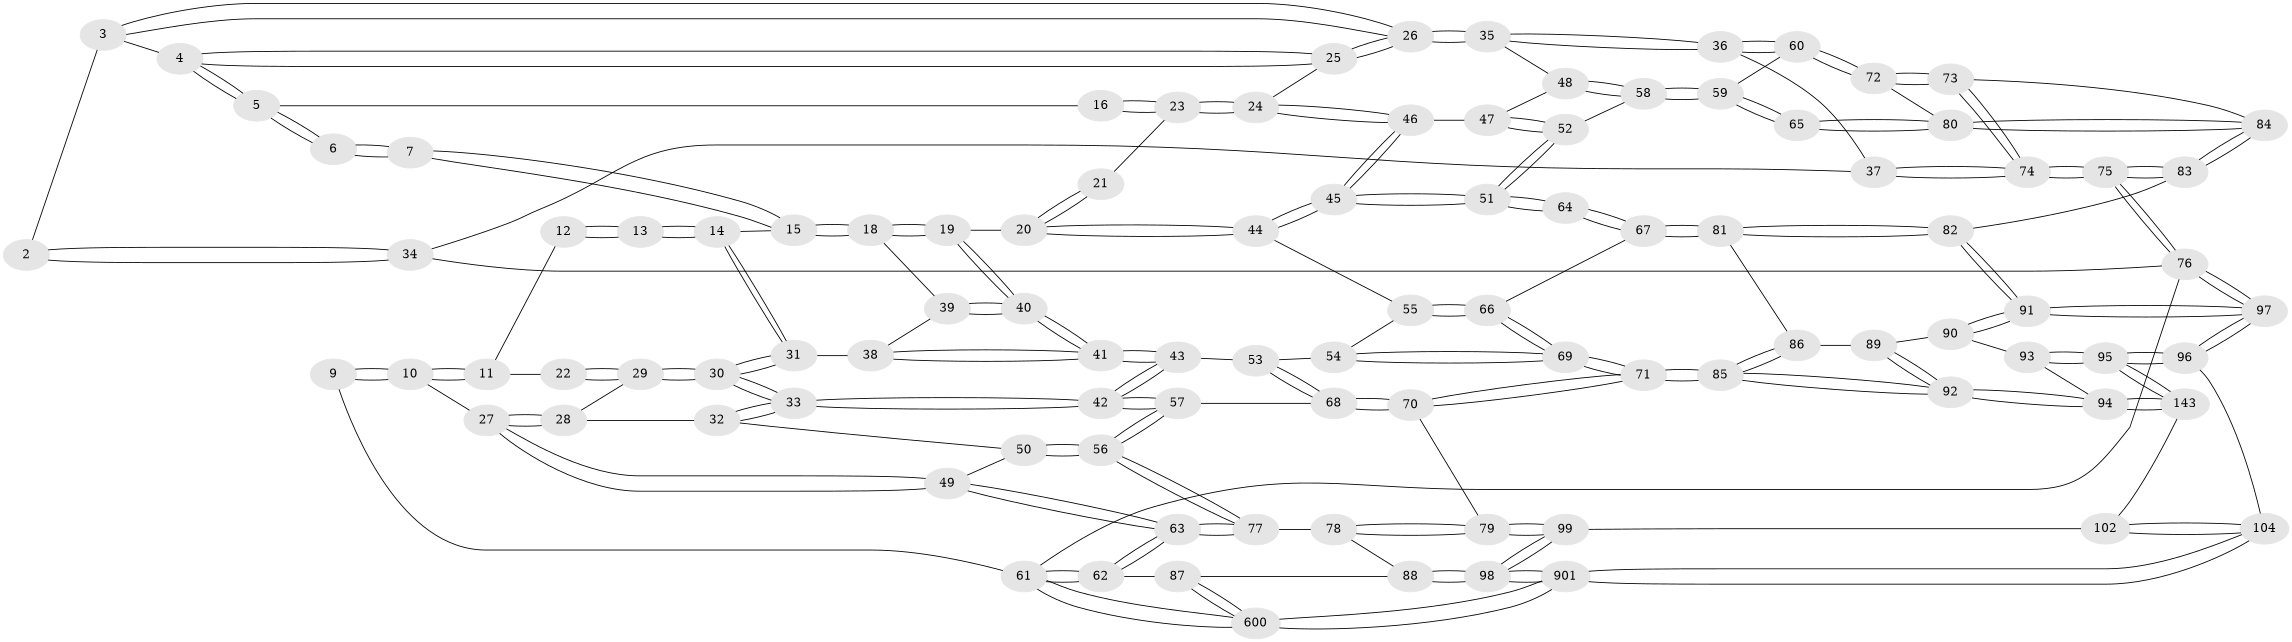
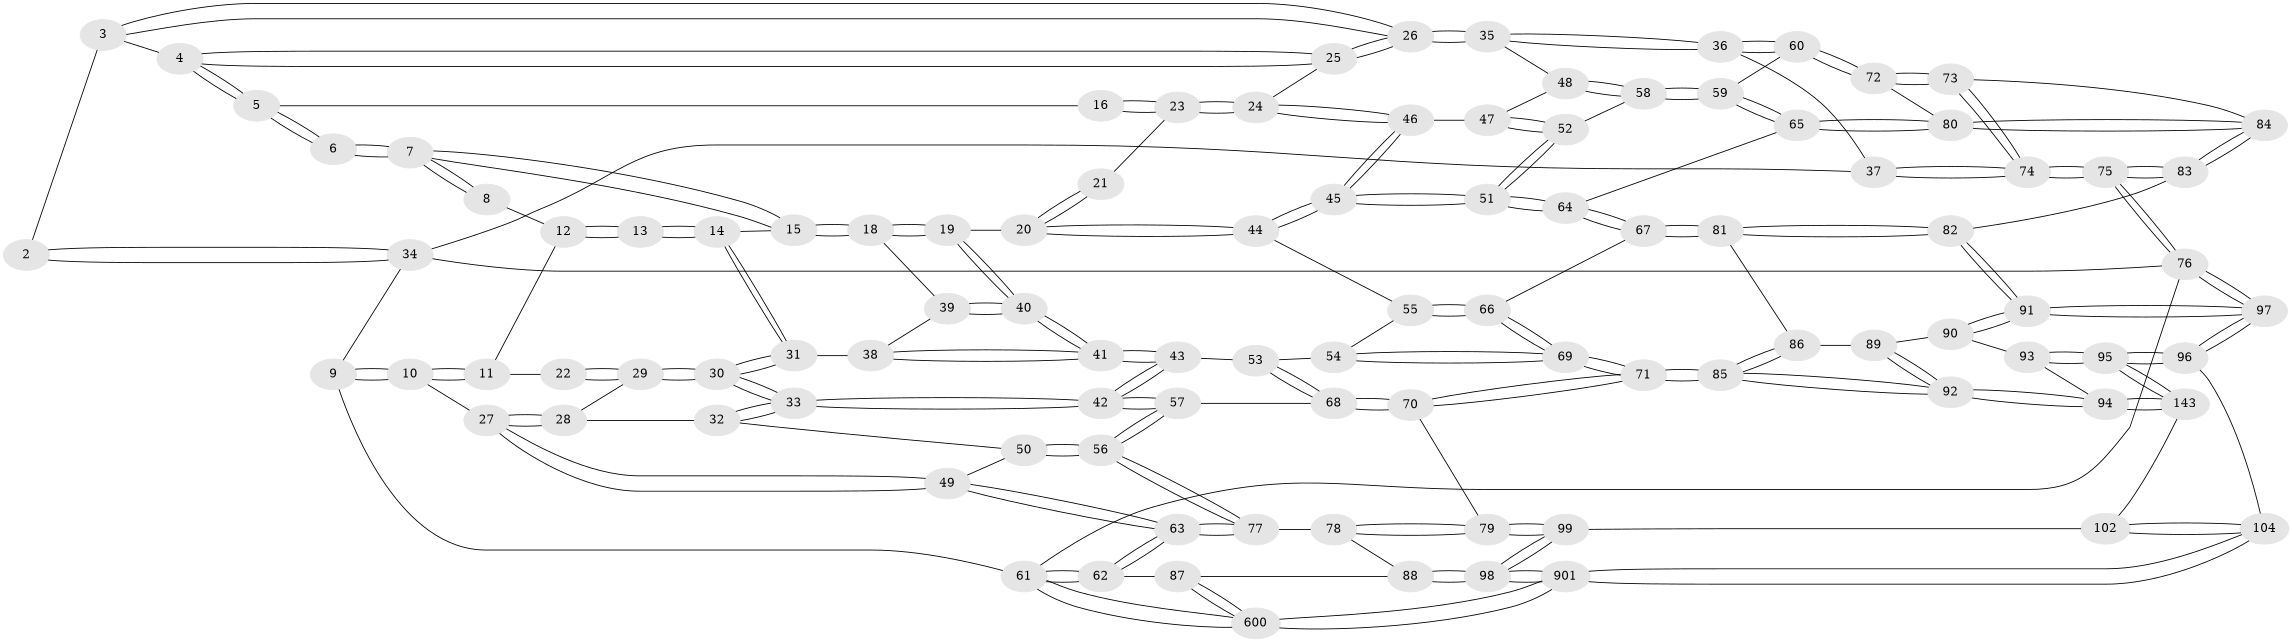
none -> (1691, 163)
none -> (487, 200)
none -> (372, 315)
